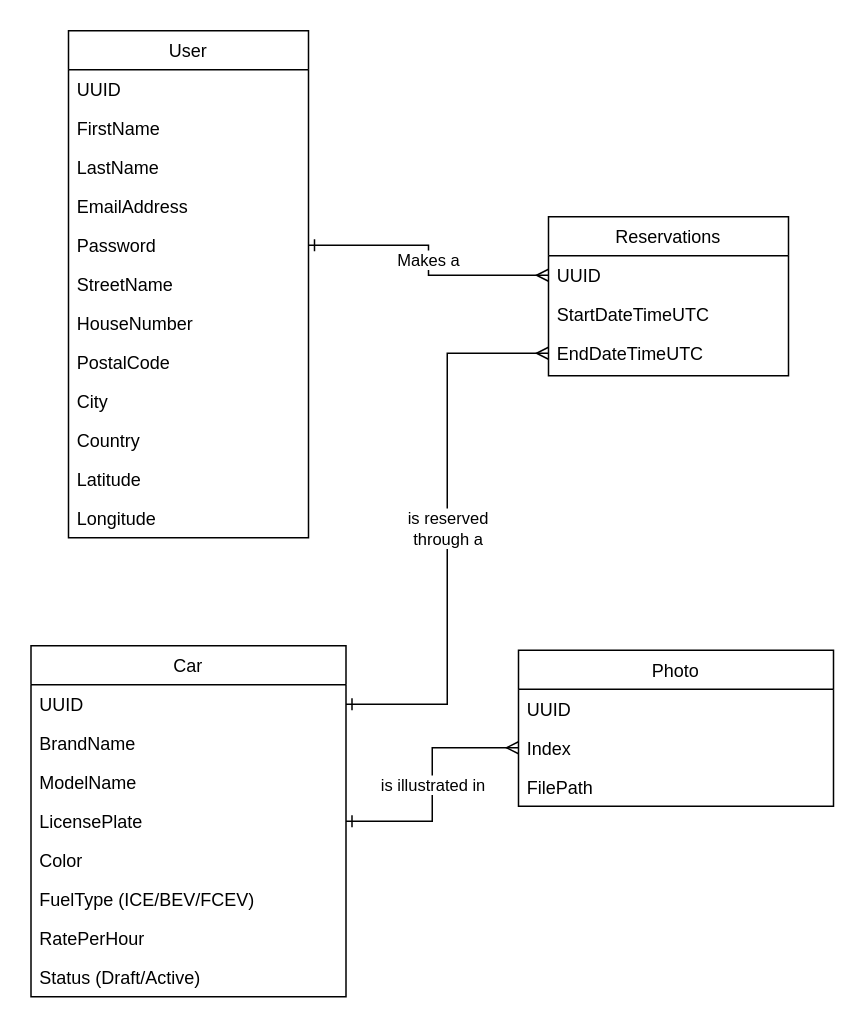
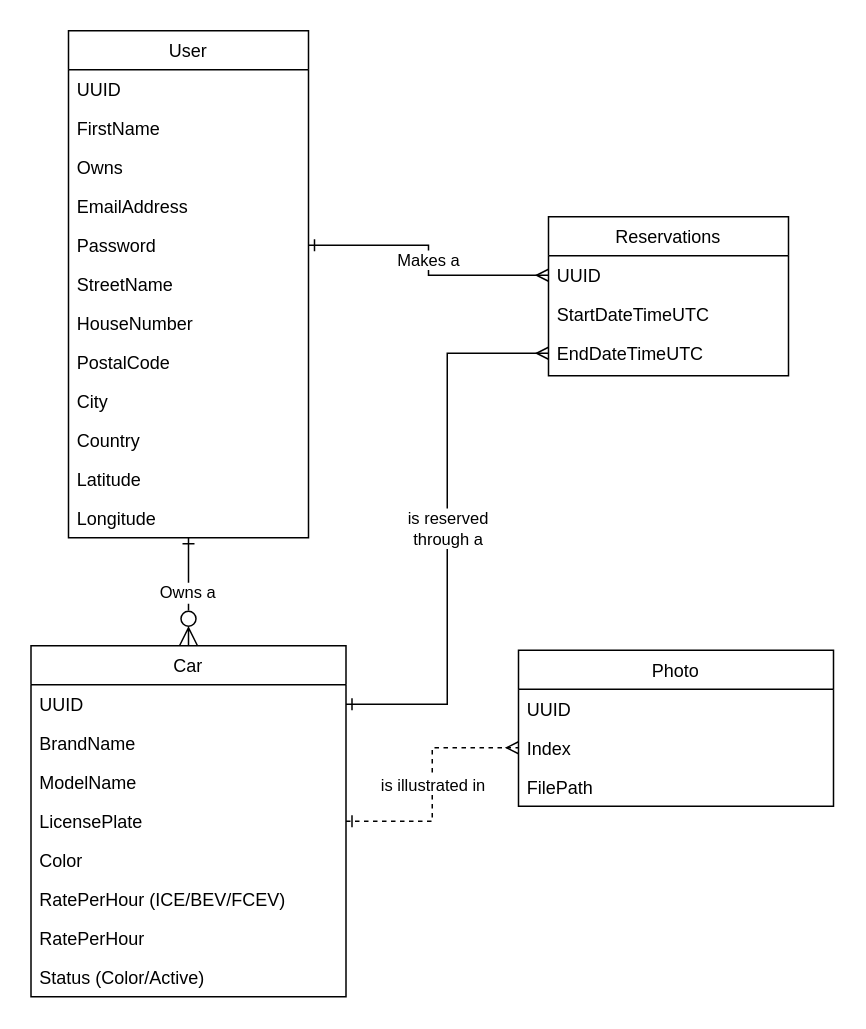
(117, 168) -> (97, 168)
none -> (188, 575)
(460, 748) -> (460, 748)
(150, 900) -> (168, 900)
(140, 978) -> (138, 978)
